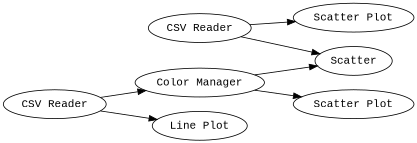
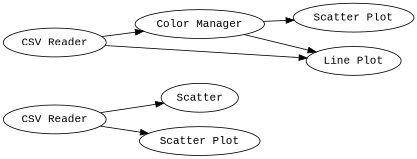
(282, 71) -> (276, 42)
